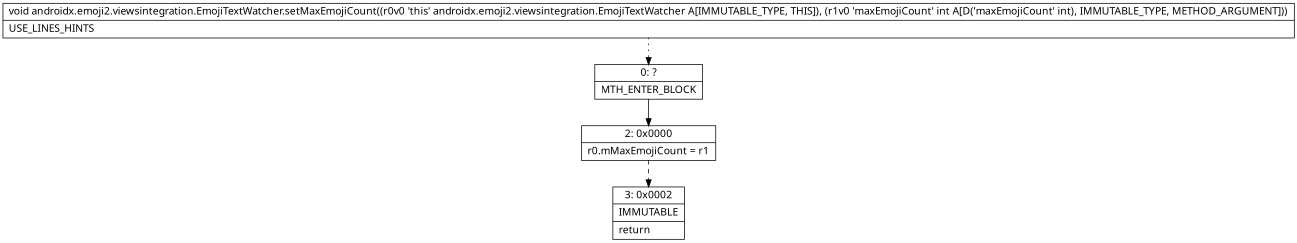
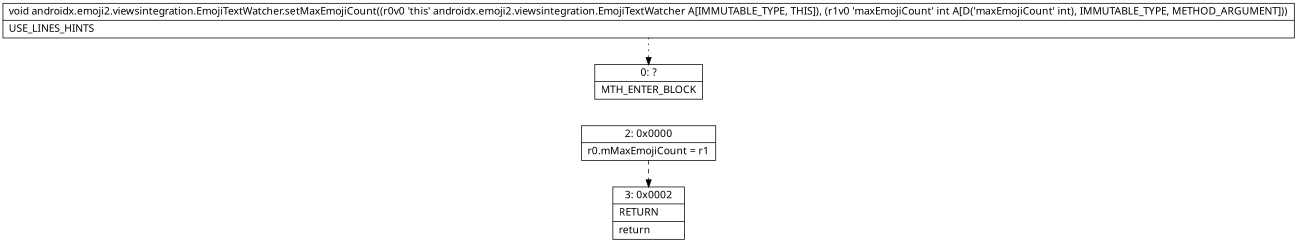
(649, 109) -> none
(649, 212) -> (639, 212)
